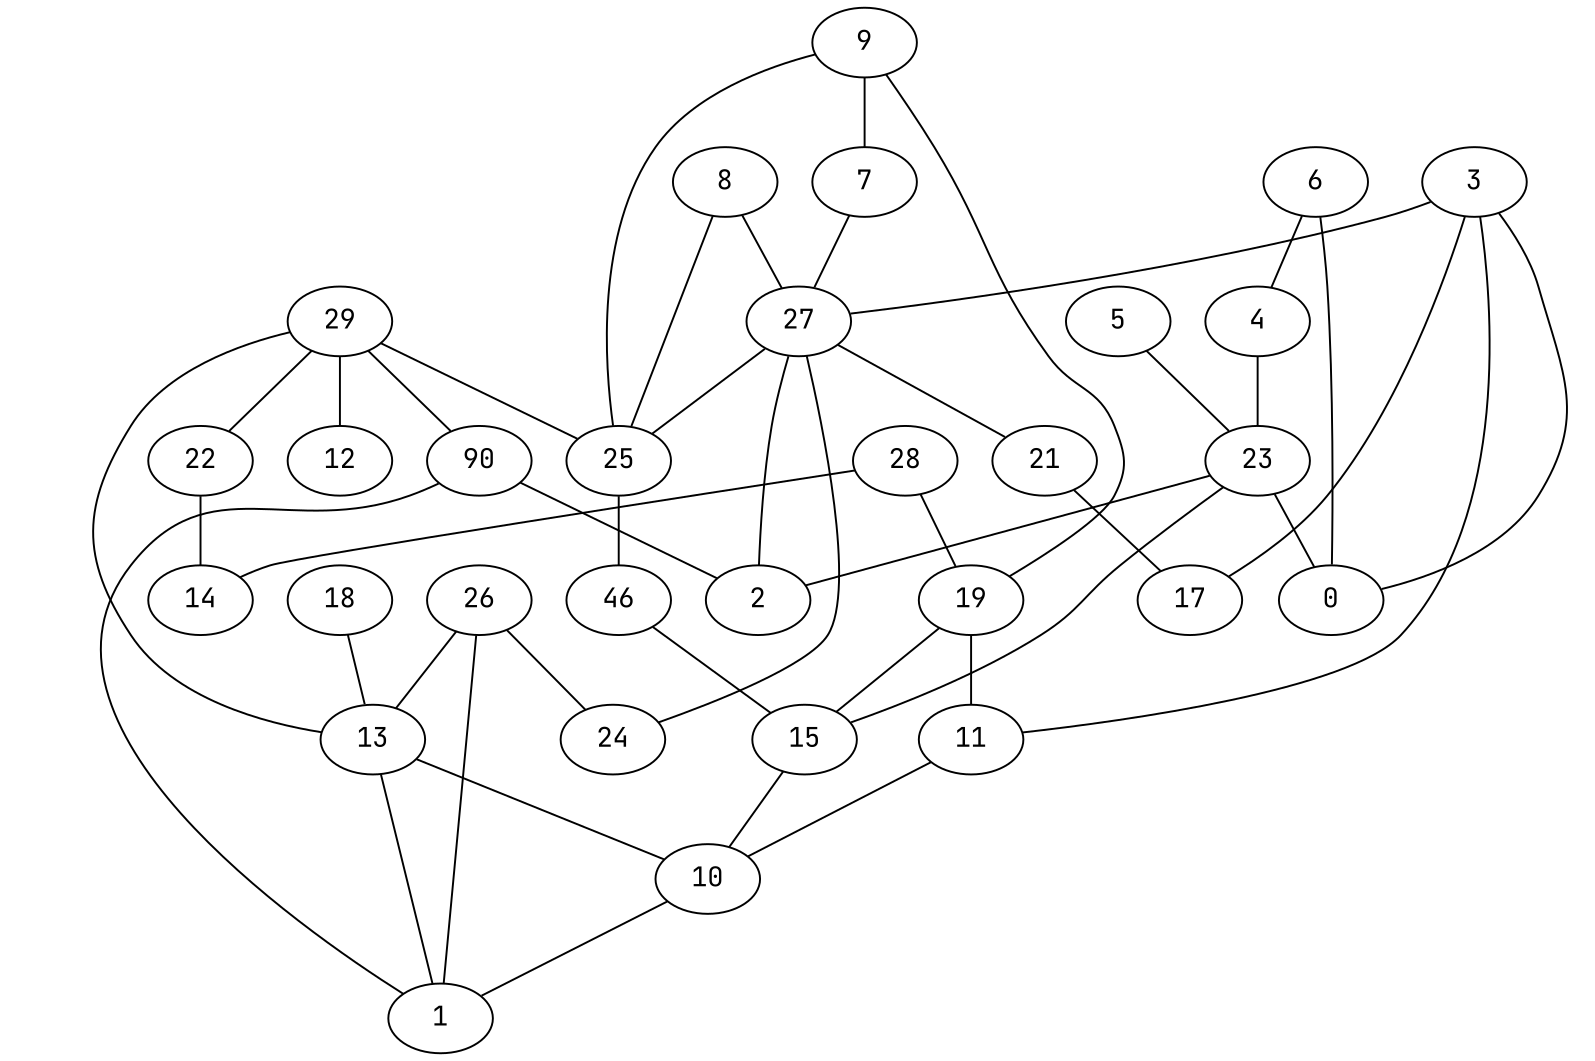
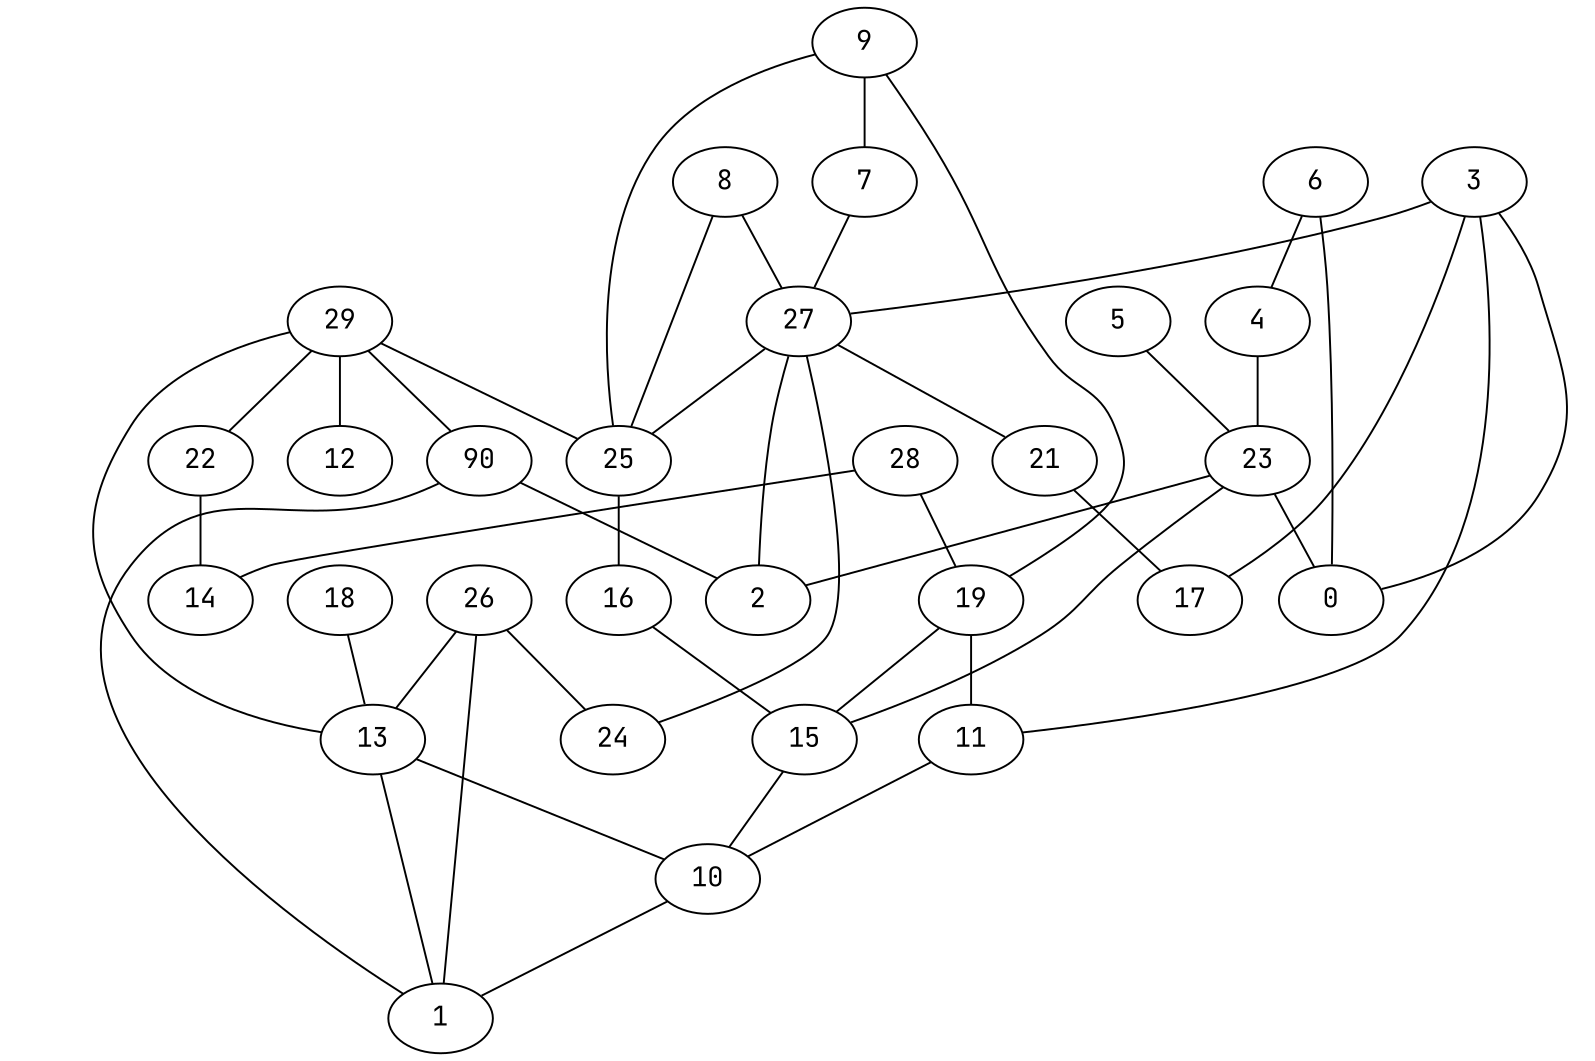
(619, 600) -> (619, 600)
